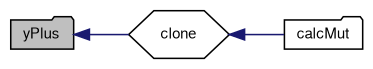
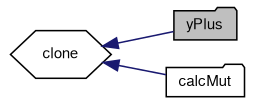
(109, 35) -> (146, 37)
